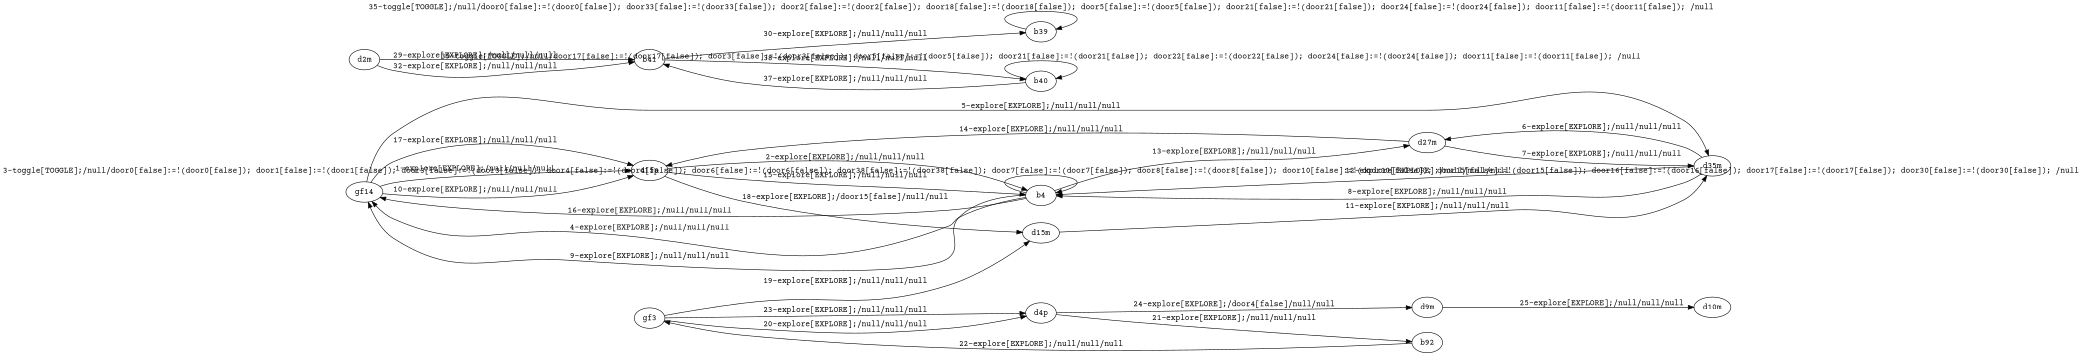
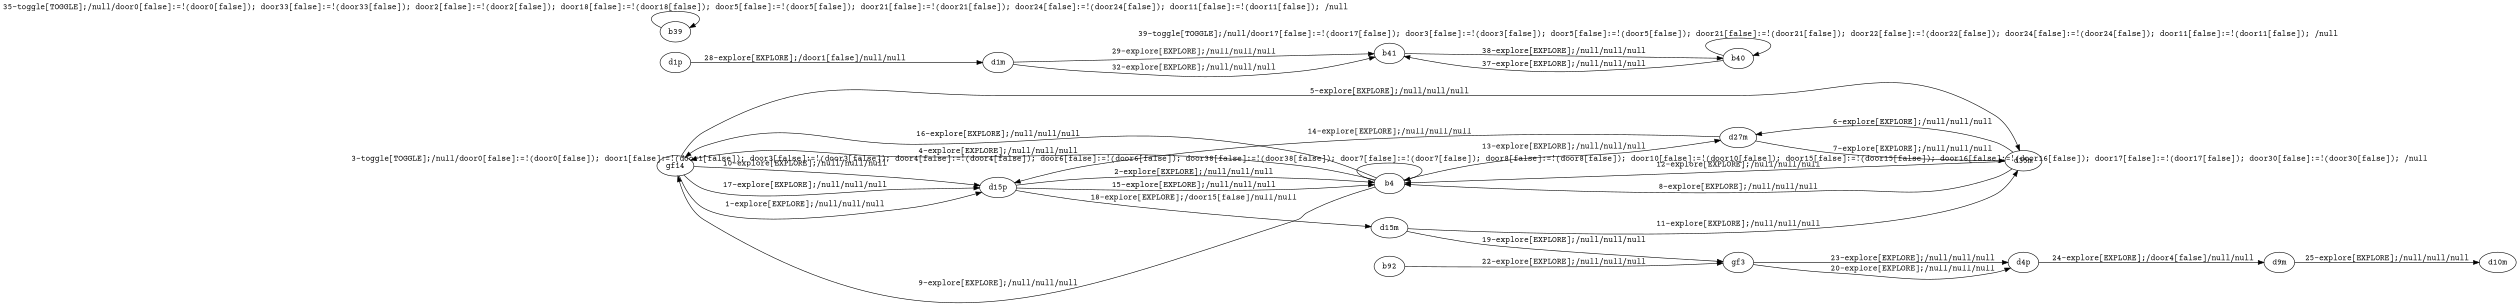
(842, 44) -> none
(364, 60) -> (998, 62)
none -> (675, 62)
(850, 300) -> (1561, 251)
(1231, 330) -> none
